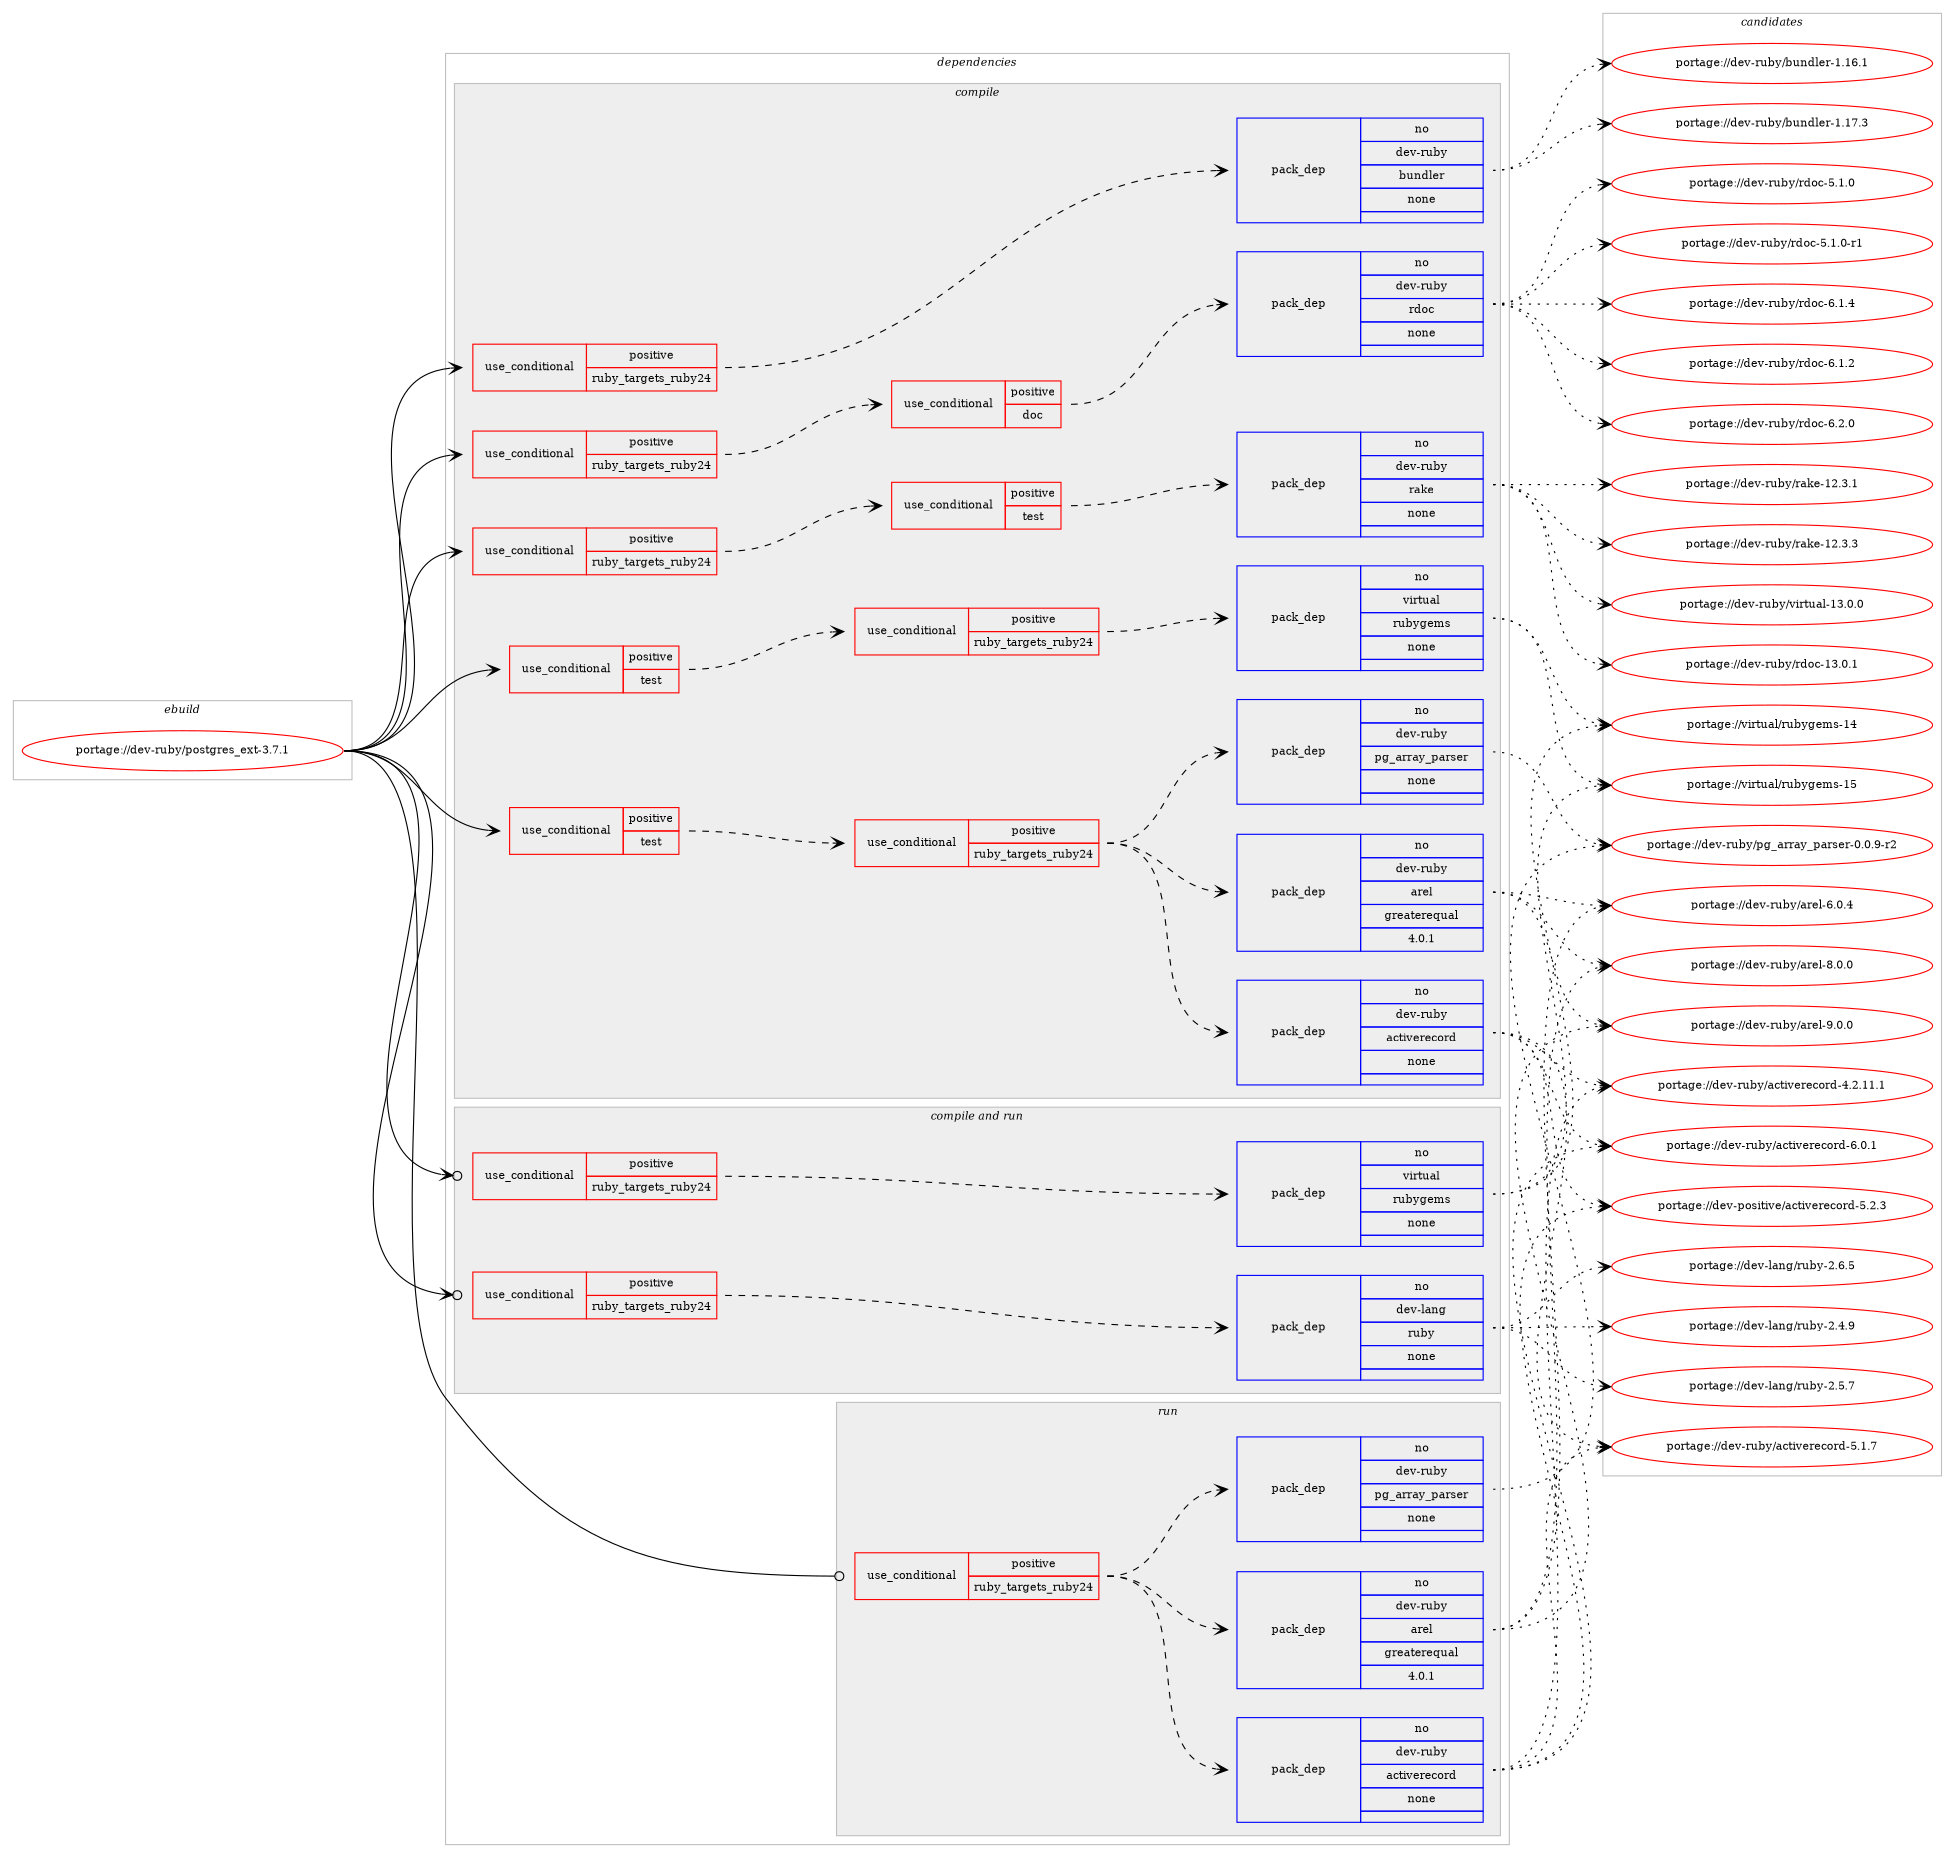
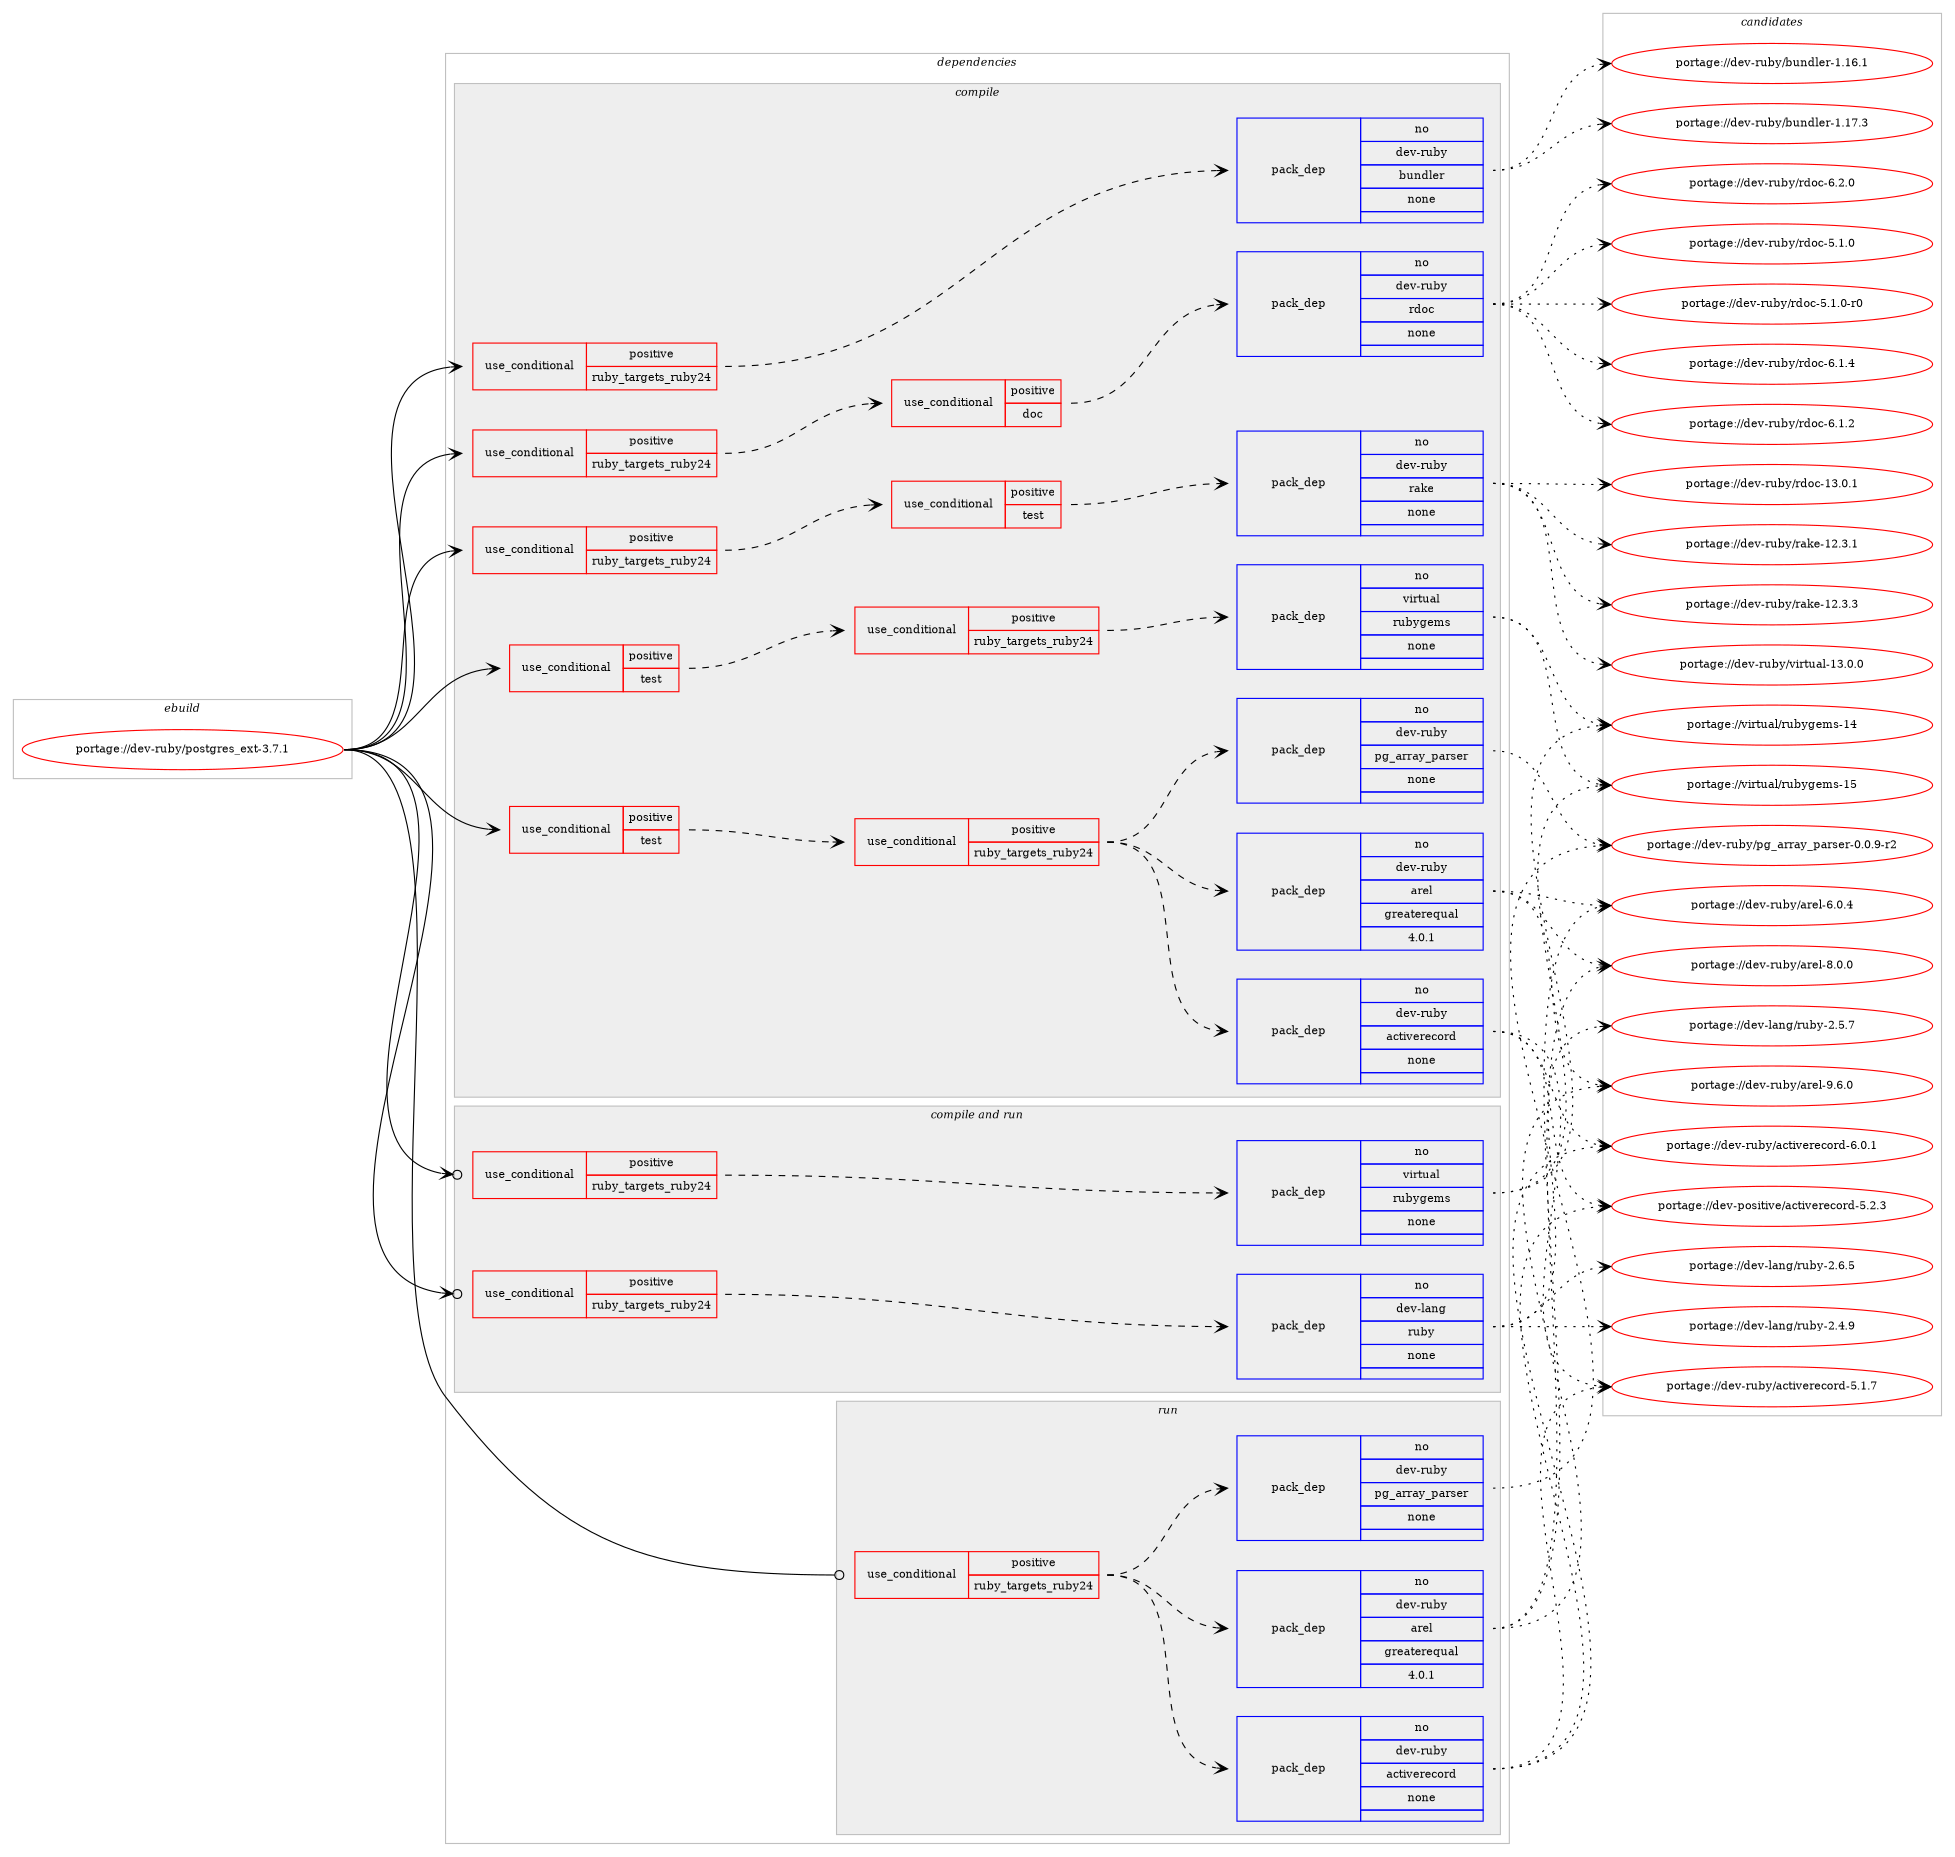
(1772, 244) -> (1772, 304)
(1772, 1026) -> (1772, 1086)
(1772, 1086) -> none
